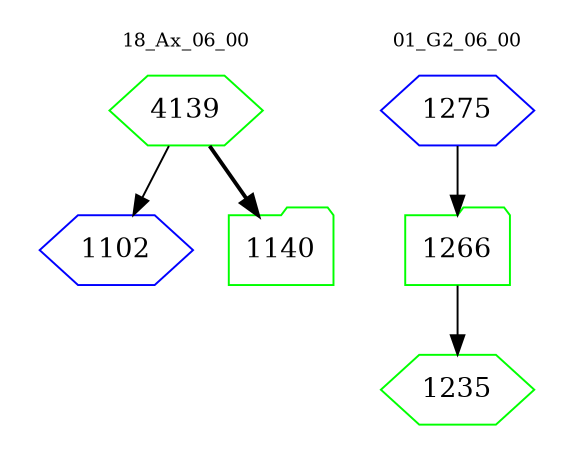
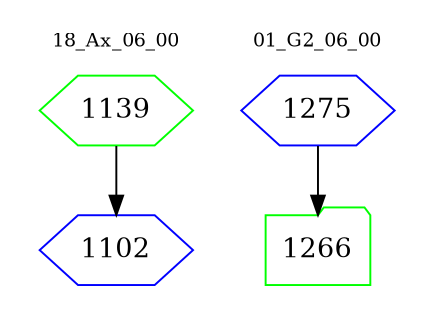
(186, 111) -> (116, 111)
(281, 250) -> none
(458, 390) -> none
